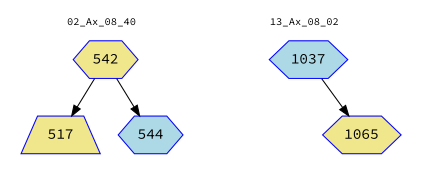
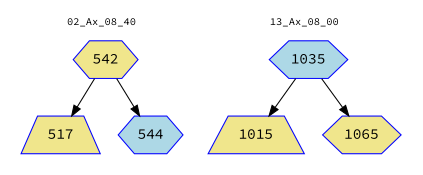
(305, 22) -> (305, 22)
(309, 60) -> (309, 60)
none -> (256, 135)
